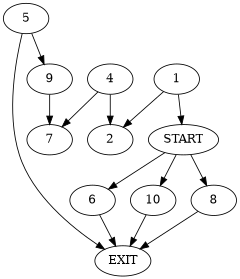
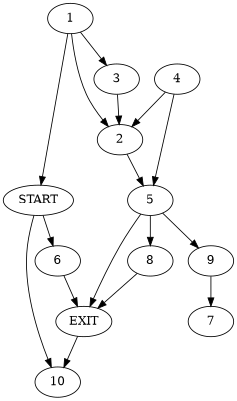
none -> (117, 79)
(83, 106) -> (165, 136)
none -> (133, 166)
(197, 166) -> (150, 226)
(140, 227) -> (72, 348)
